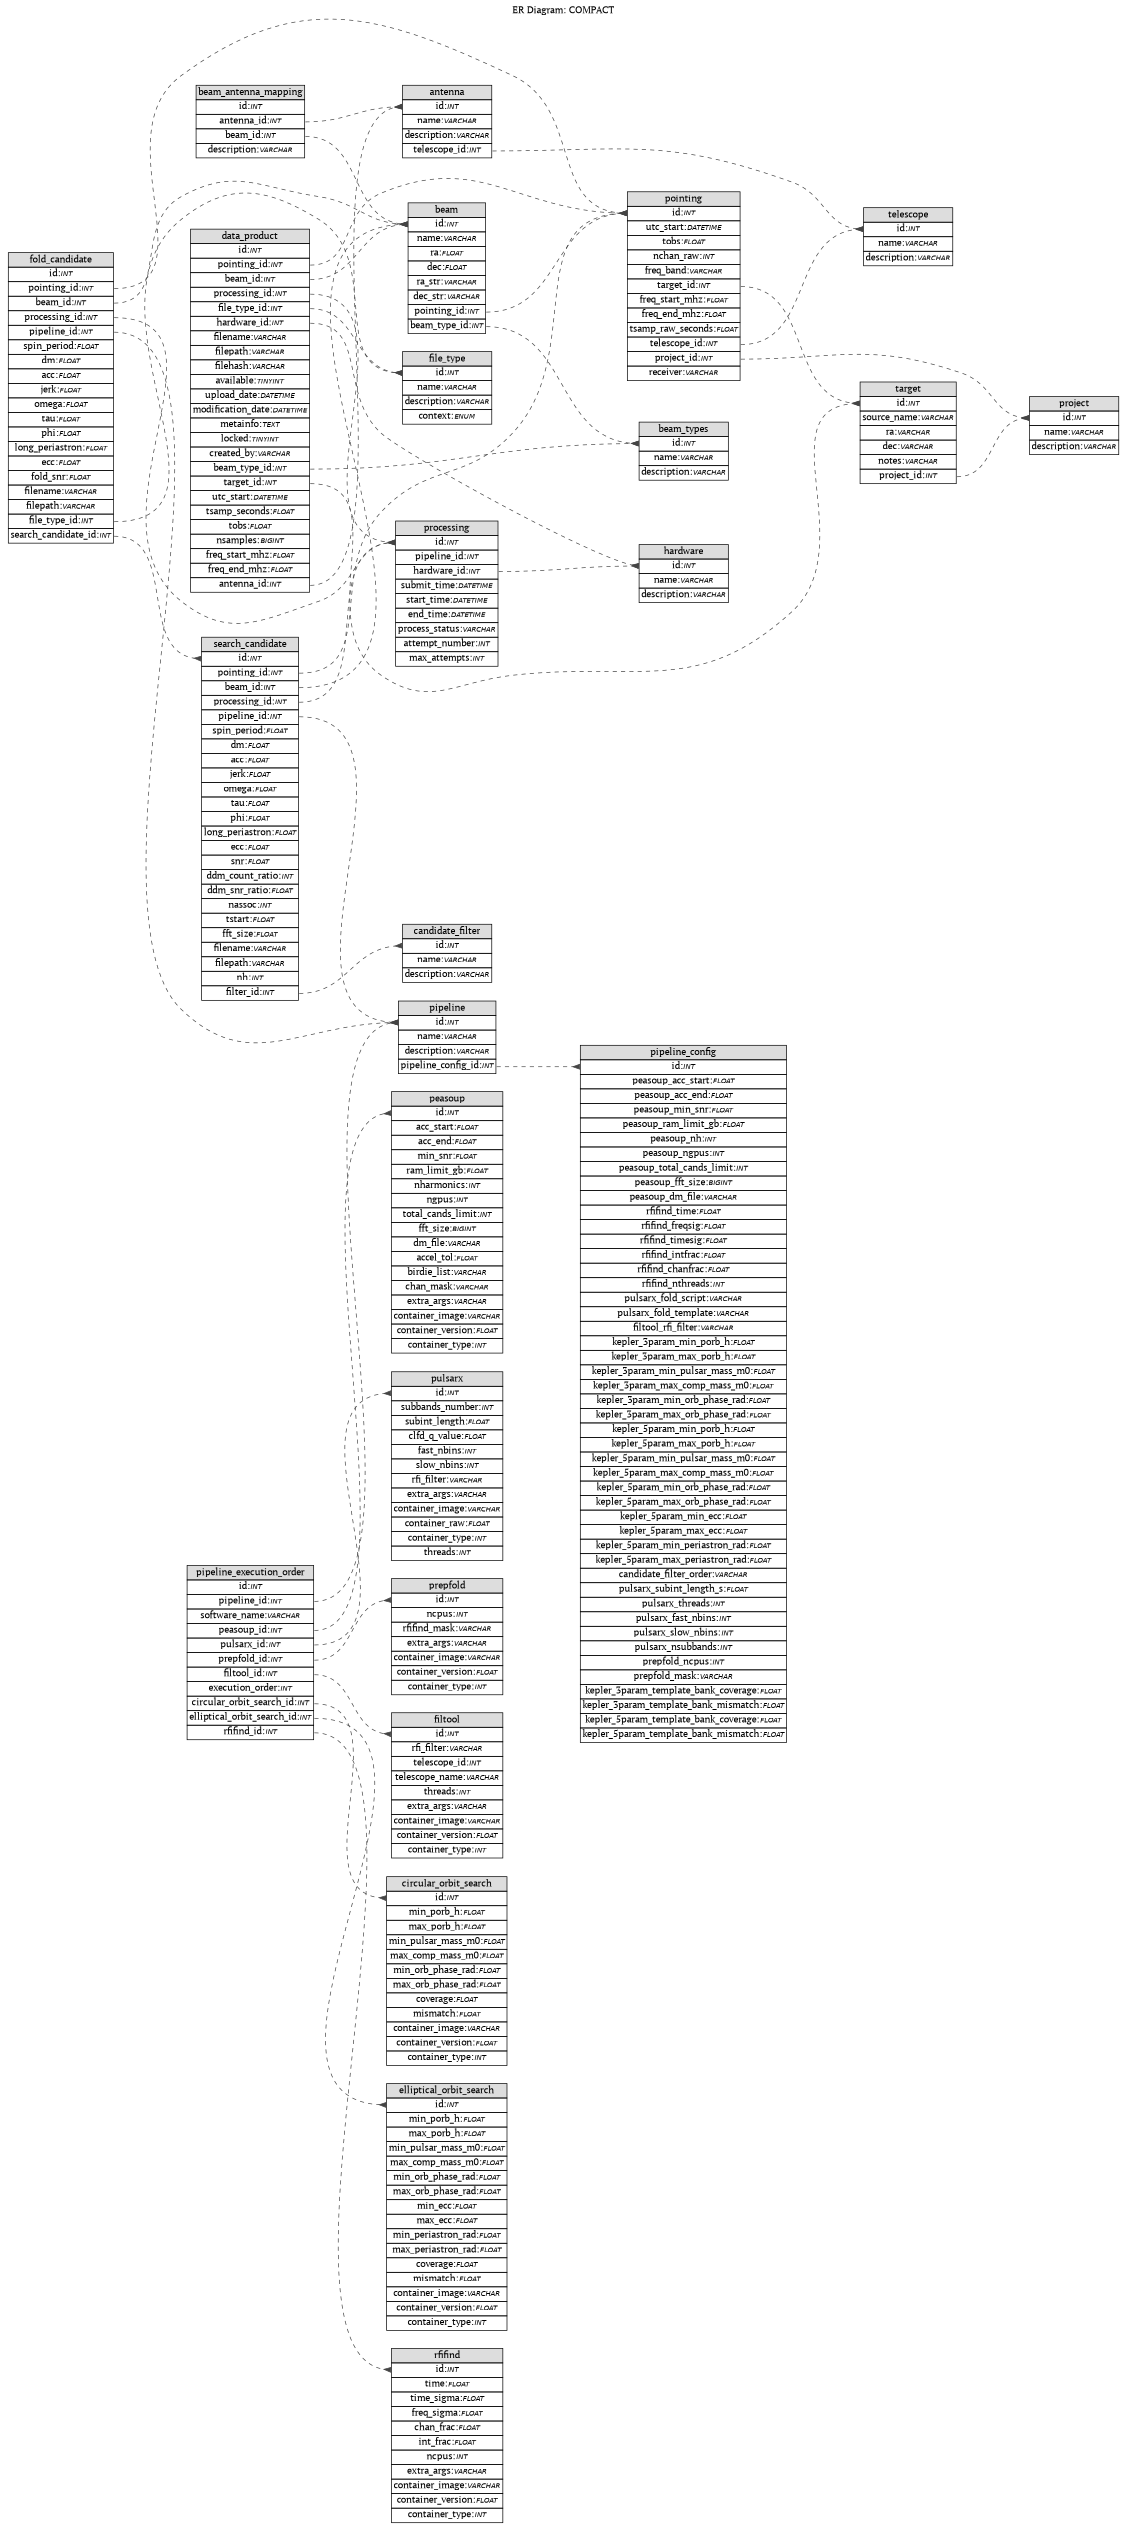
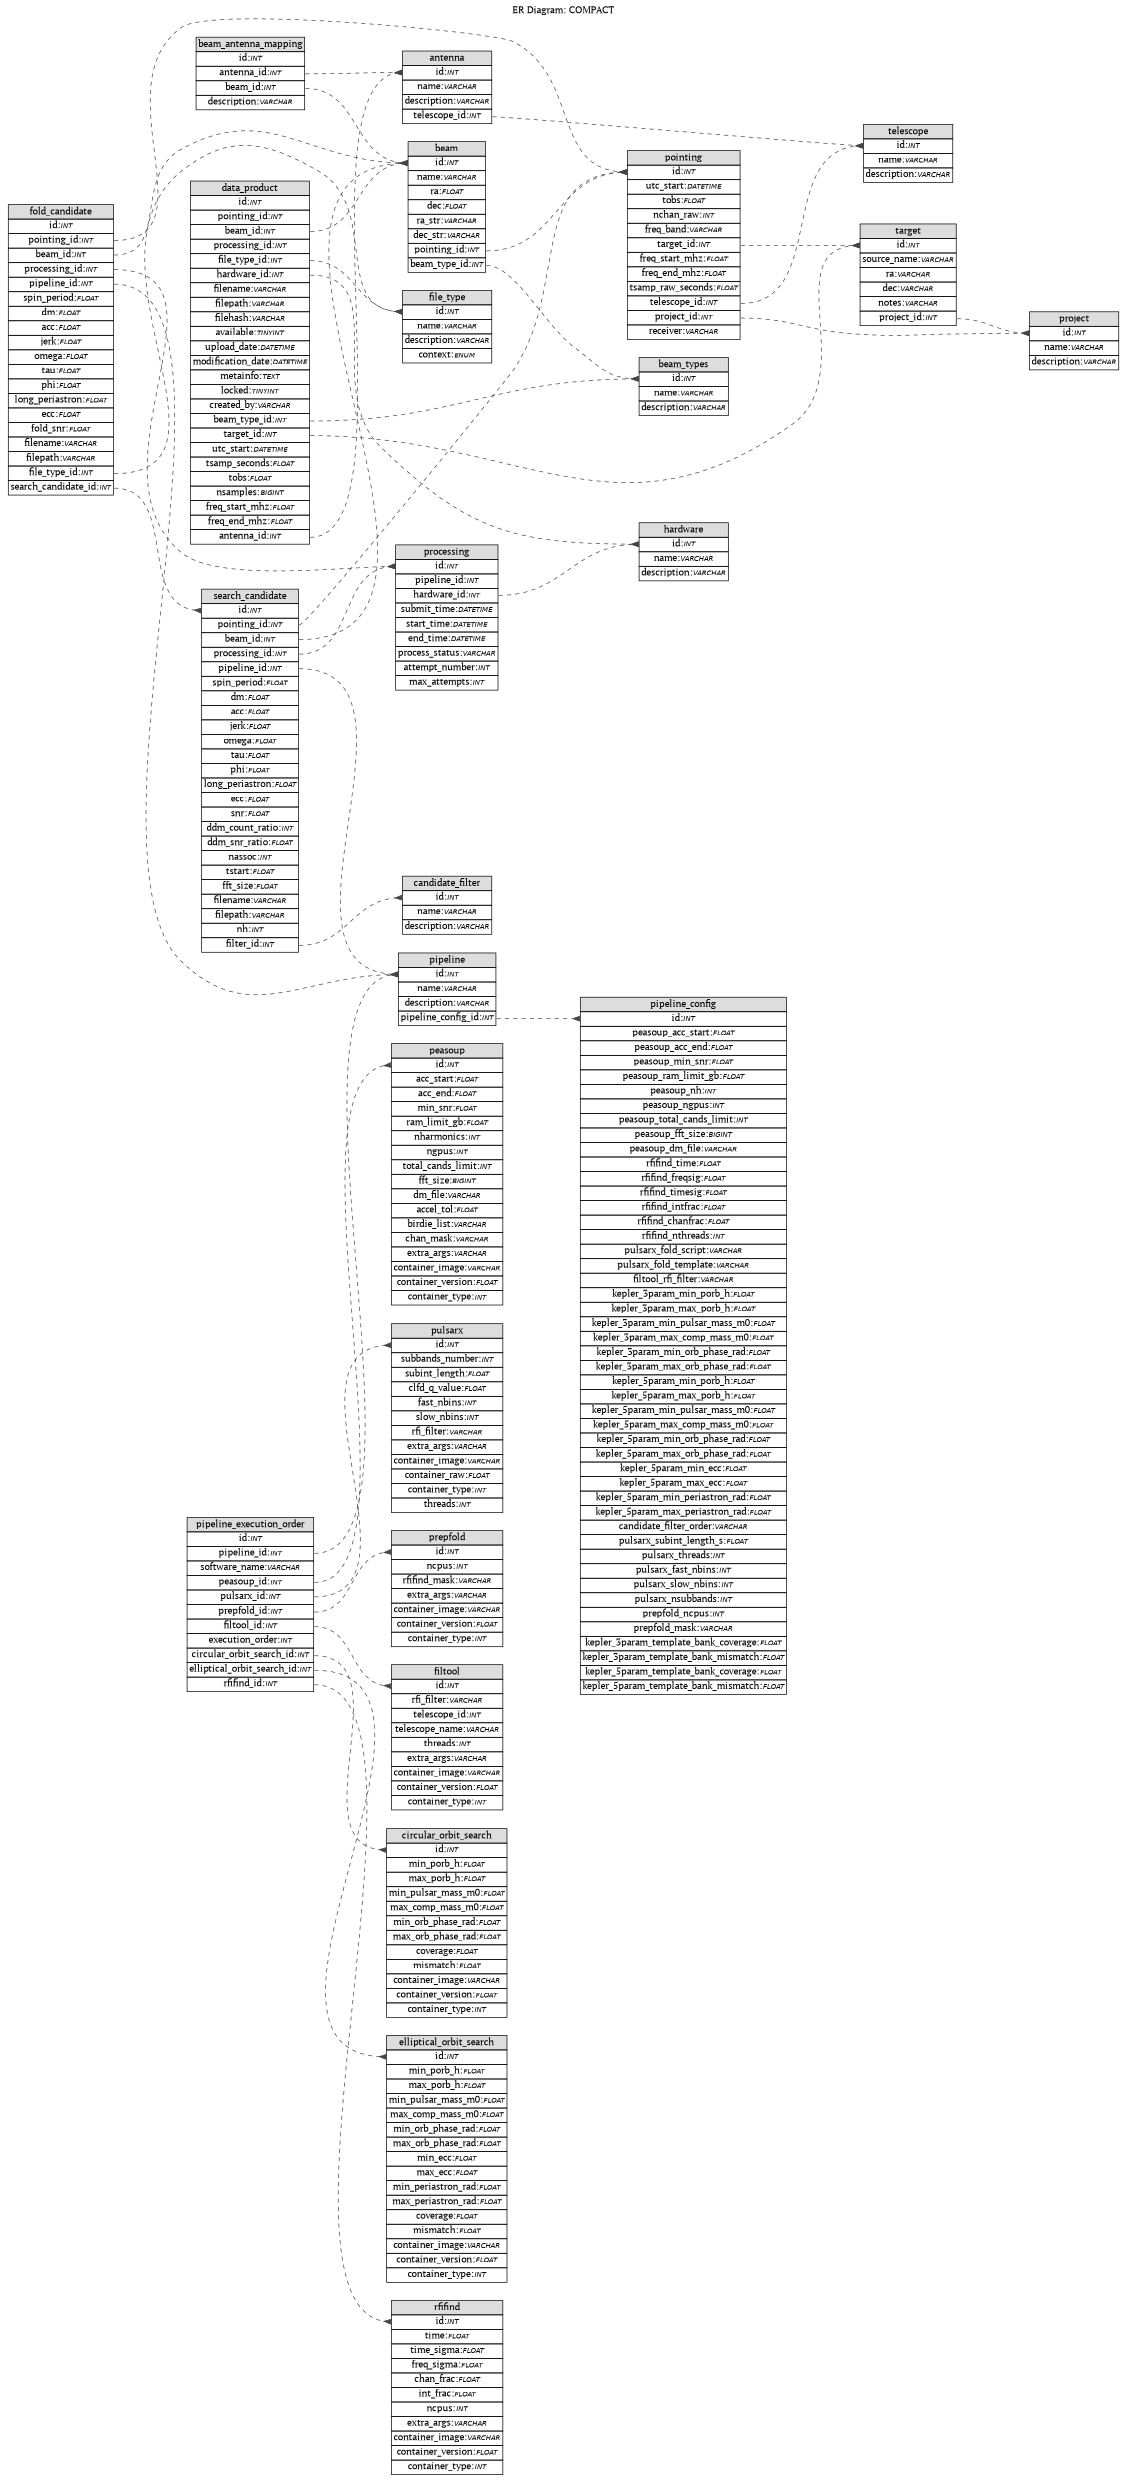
(448, 179) -> none
(353, 415) -> none
